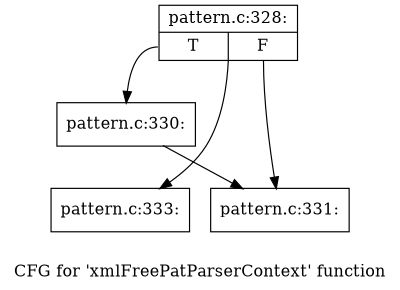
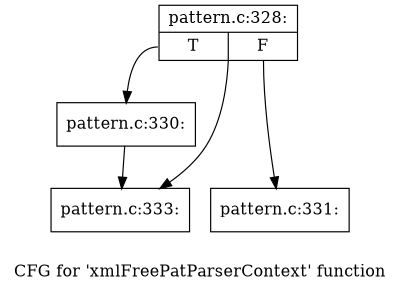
(201, 166) -> (124, 161)
